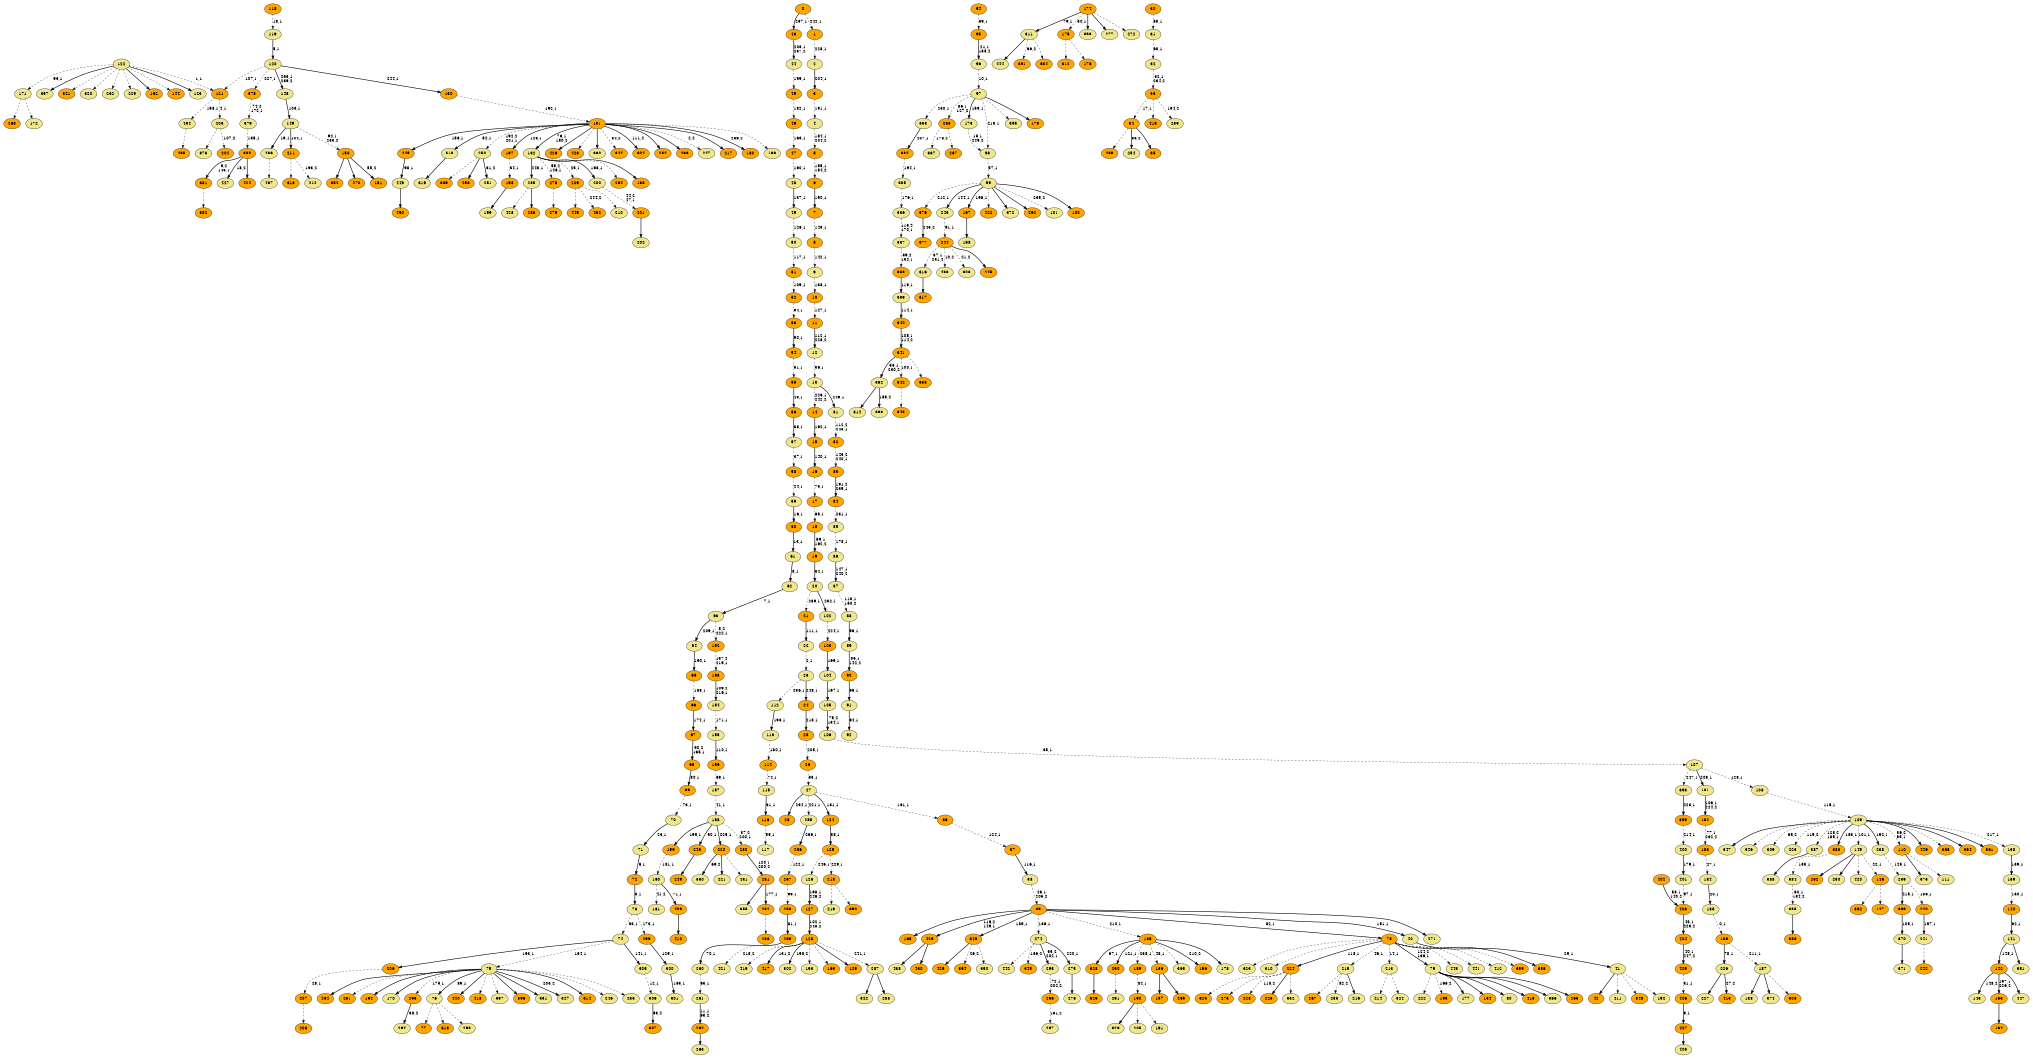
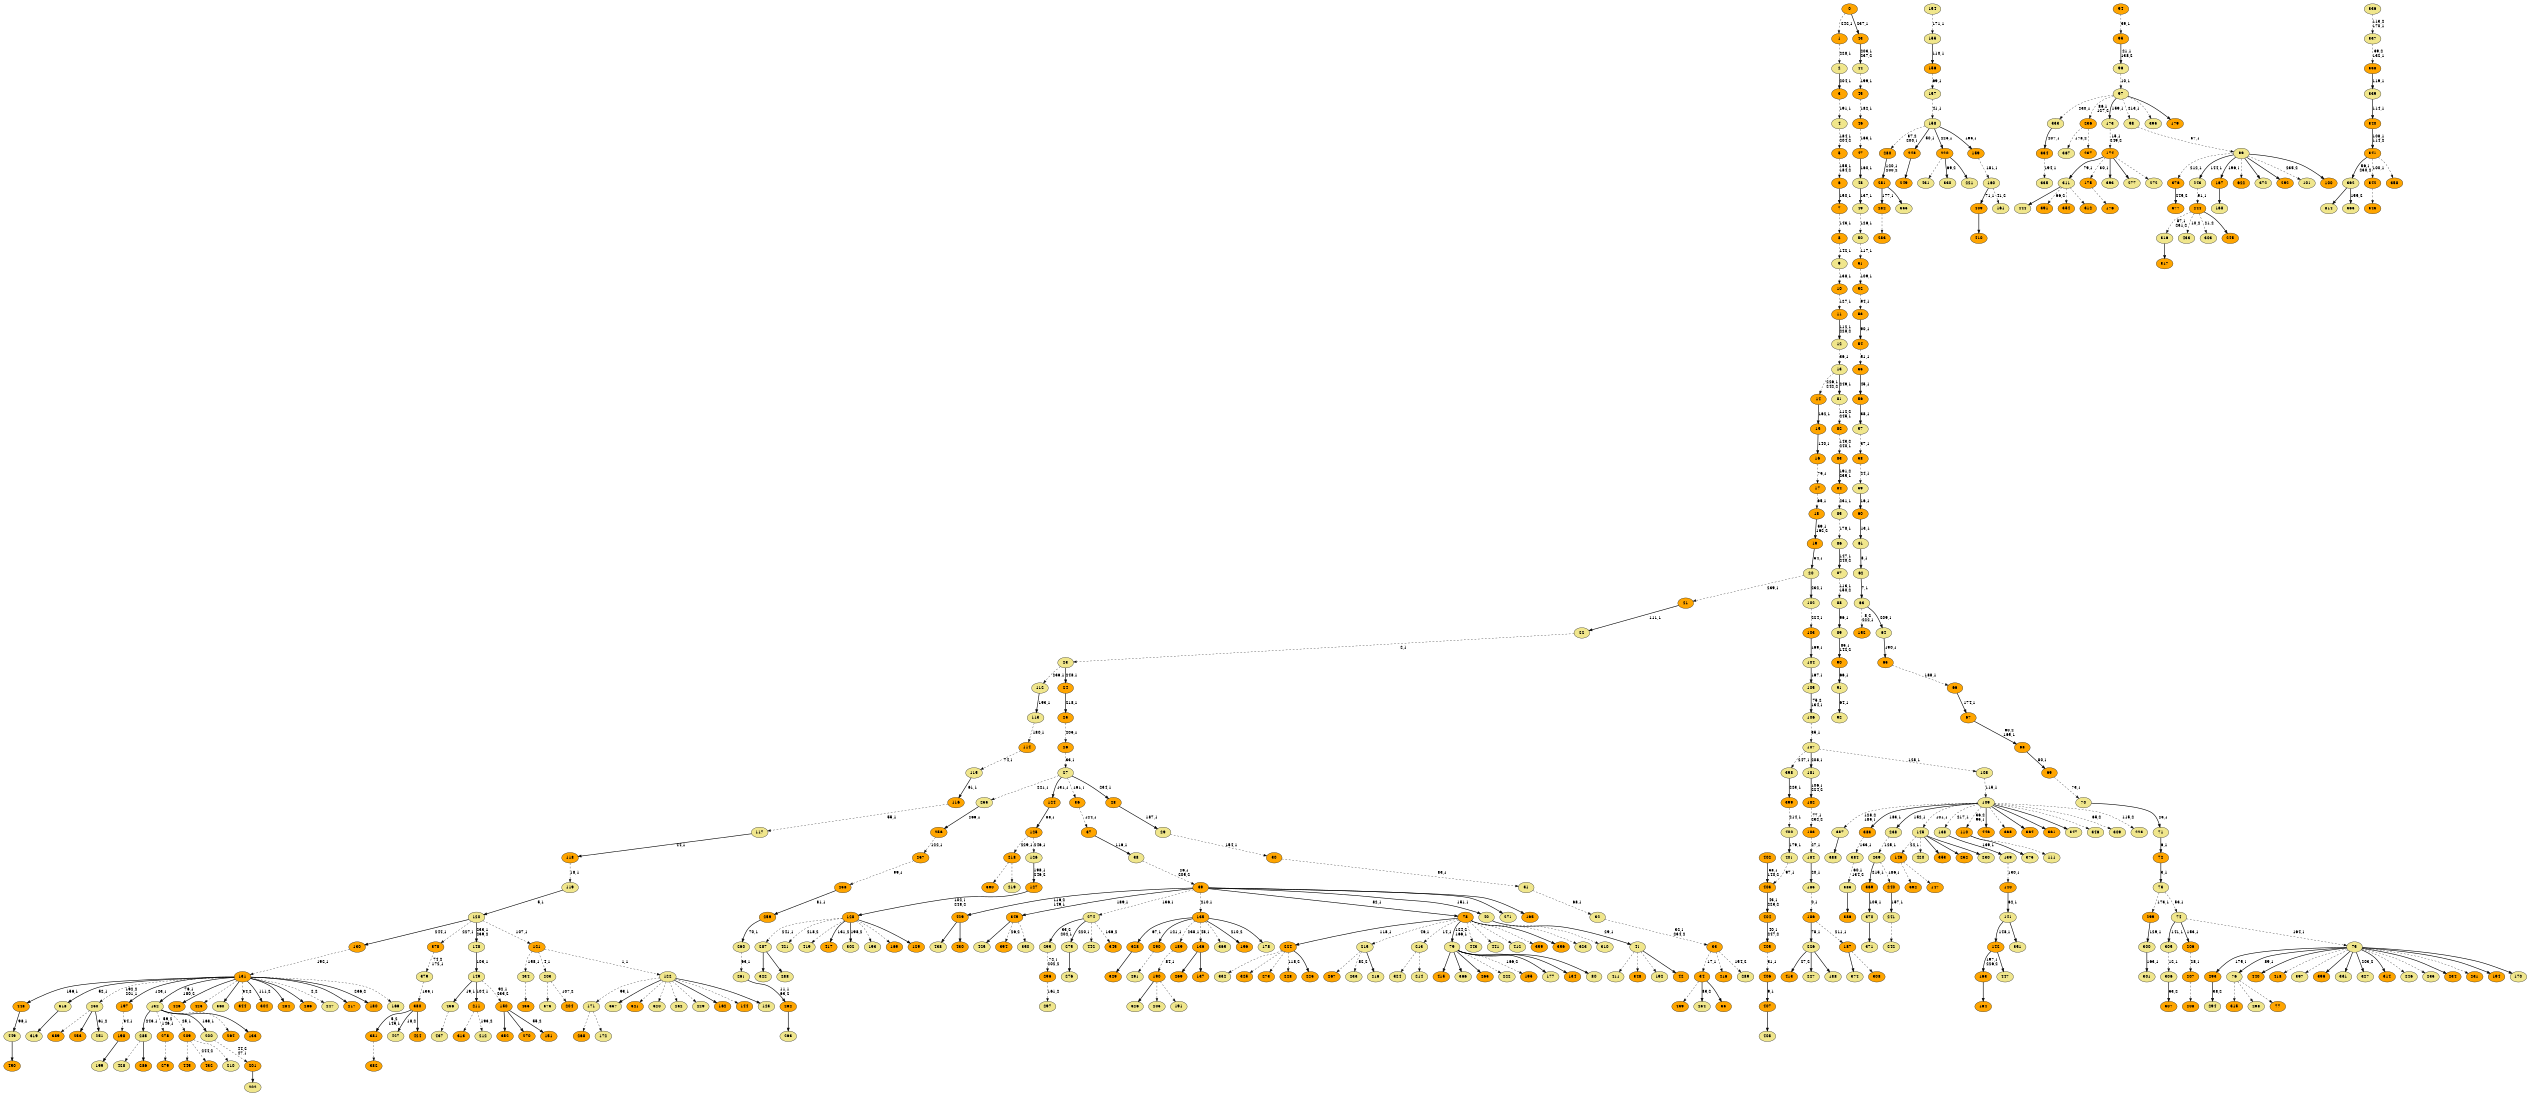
(1066, 48) -> (2076, 195)
(171, 75) -> (601, 962)
(971, 141) -> (2110, 137)
(794, 167) -> (1860, 167)
(902, 197) -> none
(989, 213) -> (2241, 183)
(716, 676) -> none
none -> (1163, 832)
none -> (666, 845)
none -> (1942, 858)
(941, 969) -> (982, 947)
(1763, 969) -> (1848, 947)
(1924, 969) -> (1891, 947)
(442, 975) -> (2280, 950)
(1756, 982) -> (1821, 961)
(1977, 999) -> none
